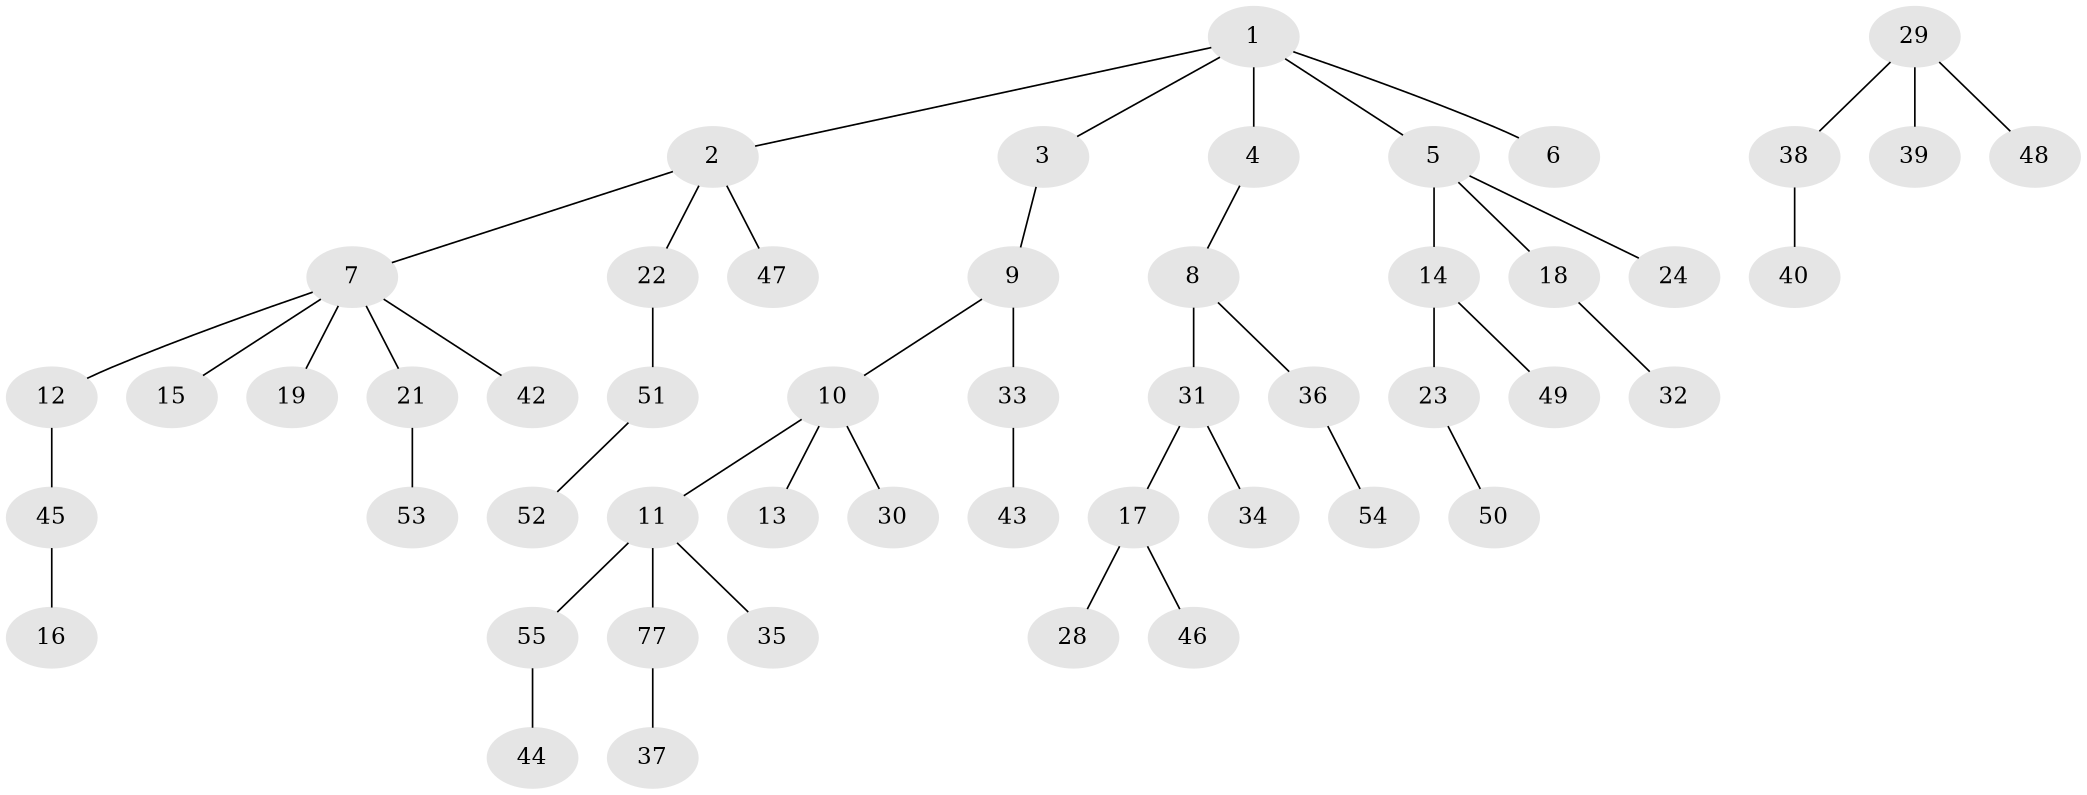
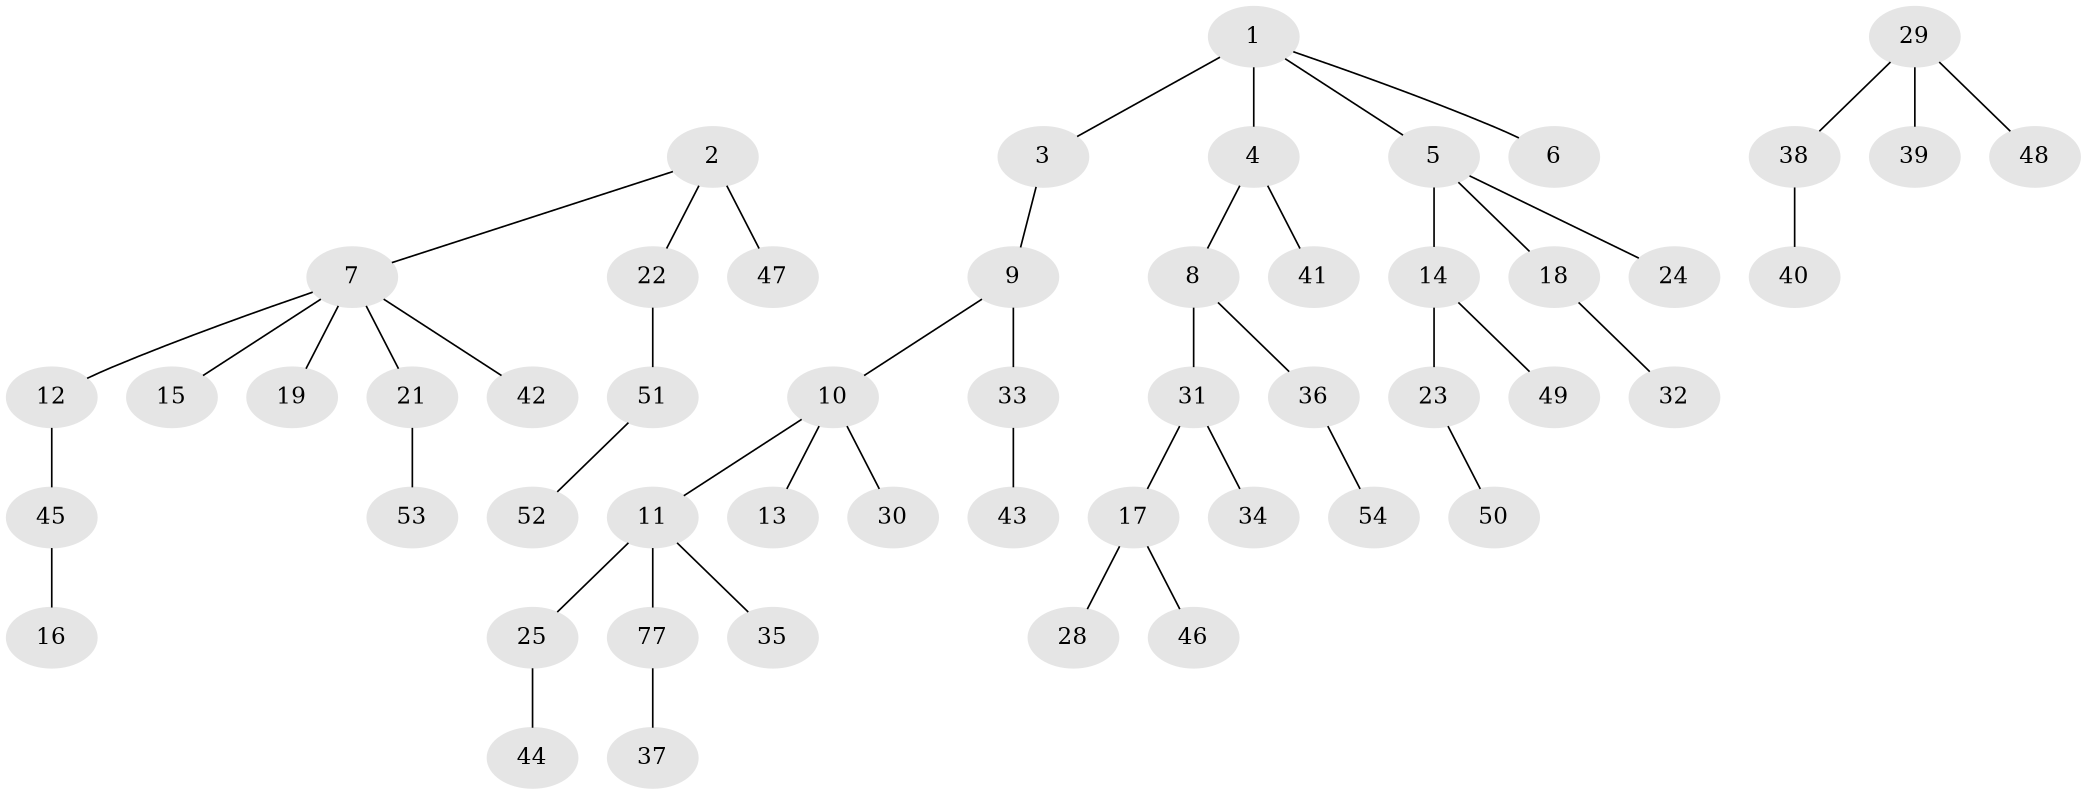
(983, 97) -> none
none -> (1314, 277)
(533, 638) -> (533, 638)
